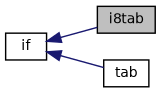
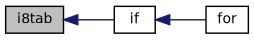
(79, 32) -> (96, 20)
(126, 73) -> (227, 20)
